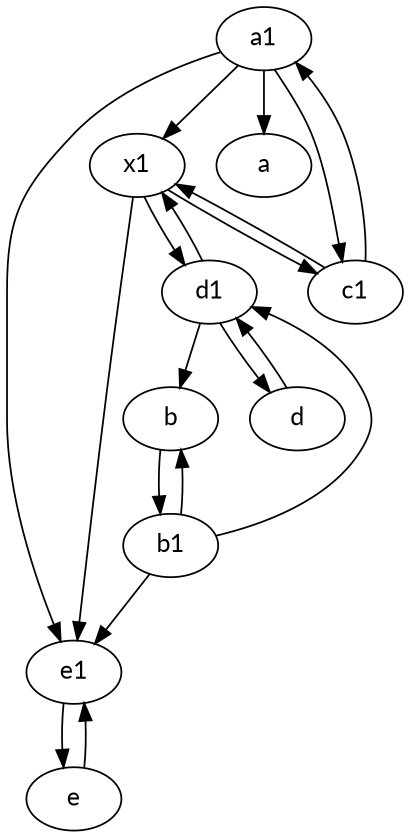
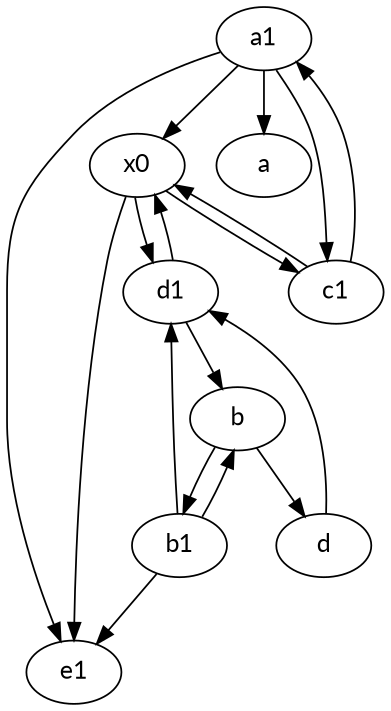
(137, 165) -> (137, 165)
(238, 351) -> (276, 475)
(74, 799) -> none
